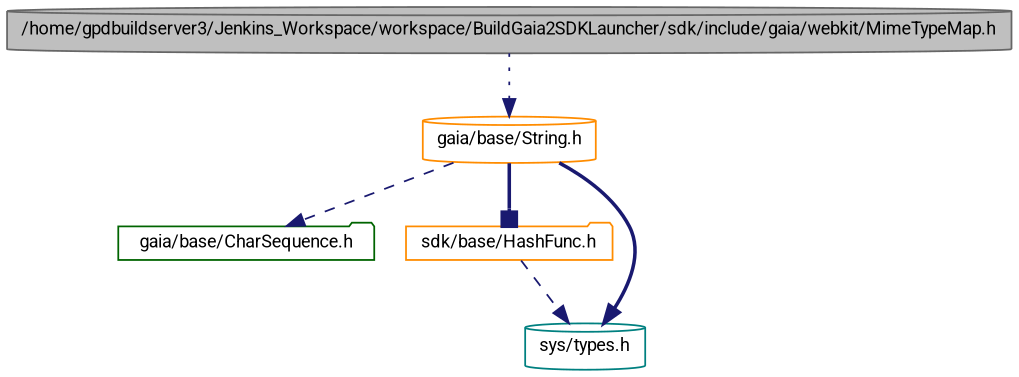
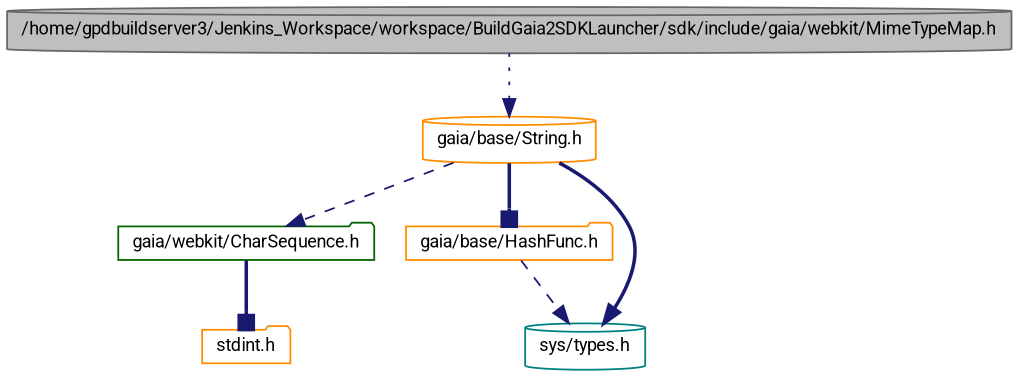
(246, 243) -> (246, 243)
(509, 243) -> (509, 243)
none -> (246, 347)
